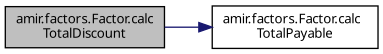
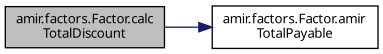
(295, 27) -> (295, 27)
